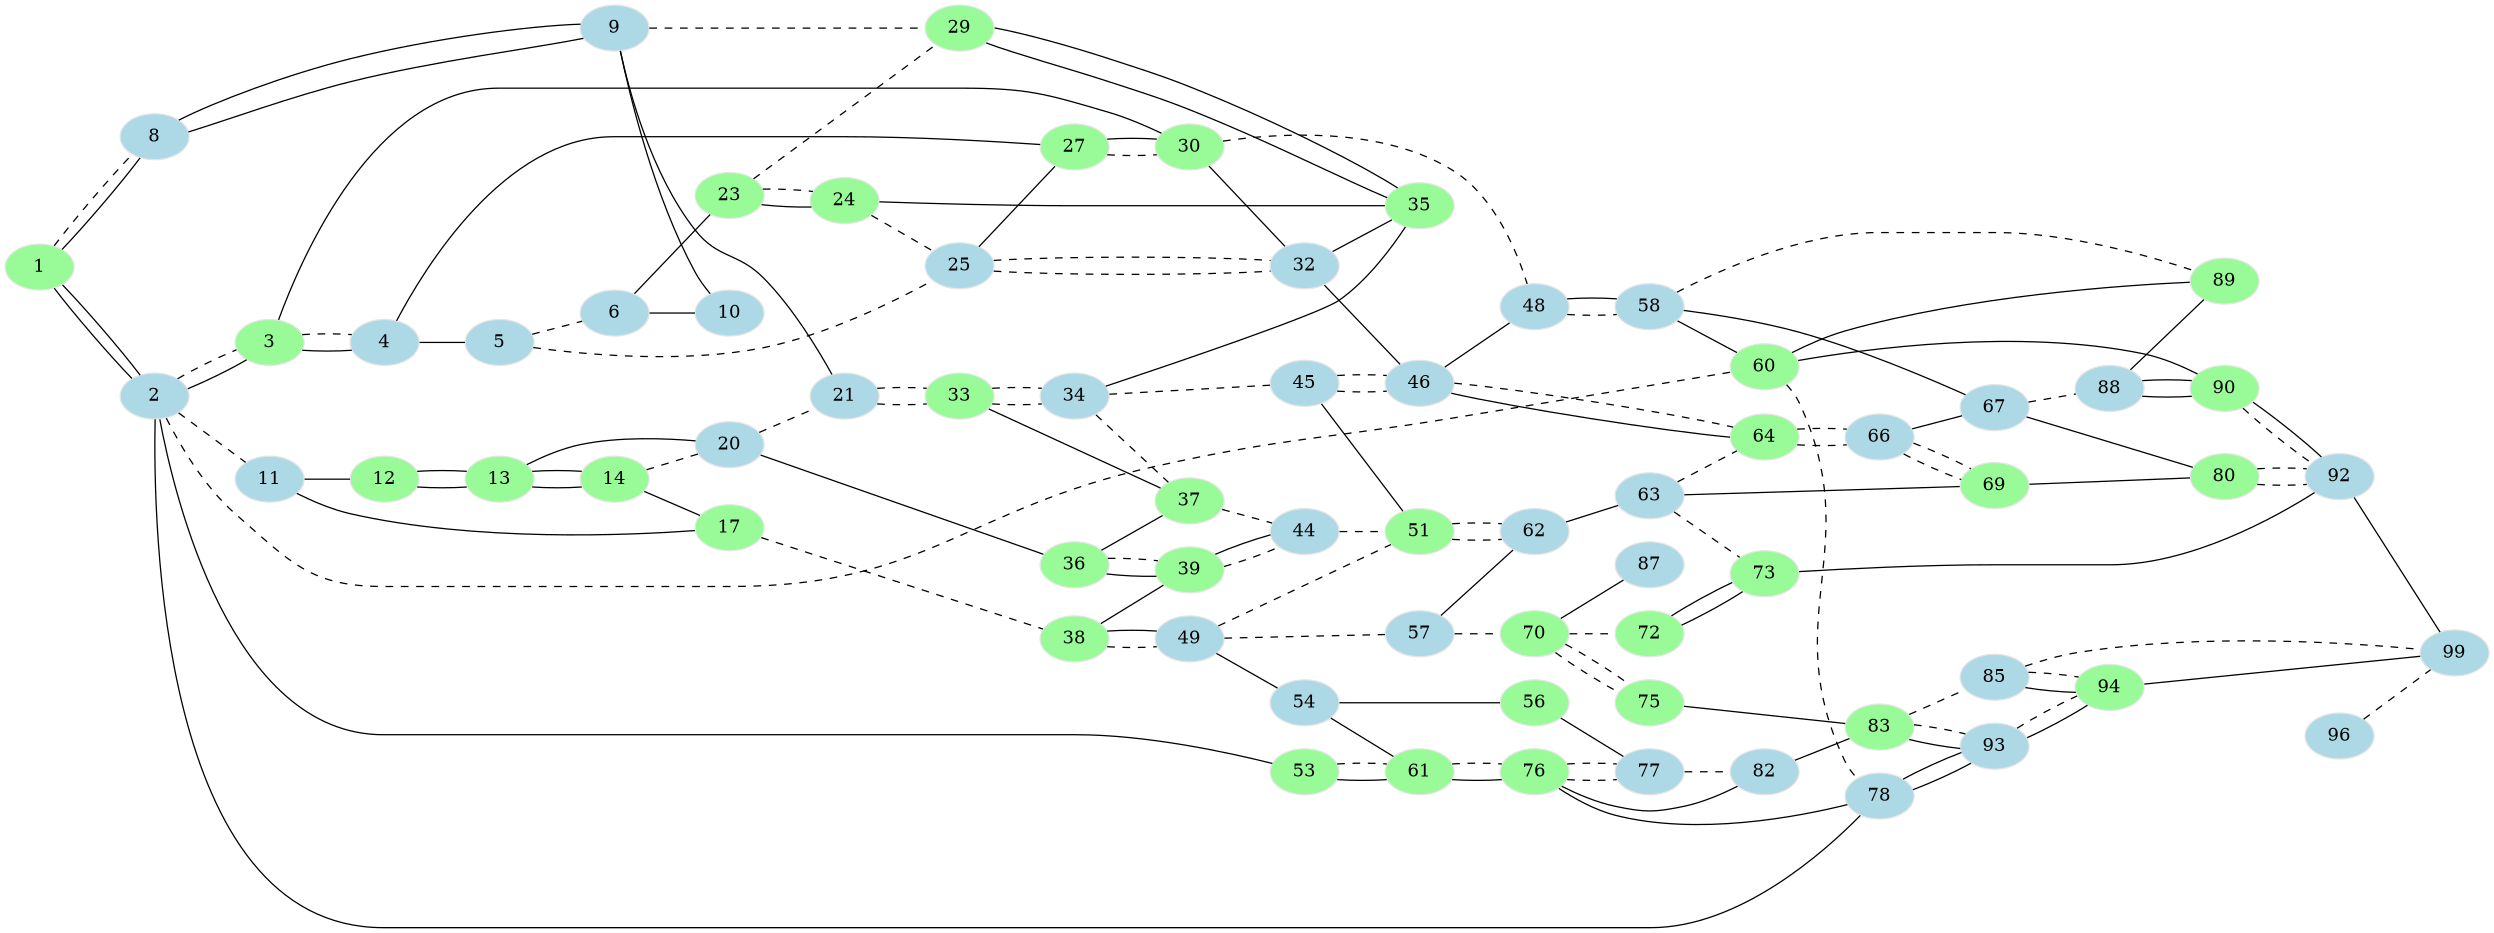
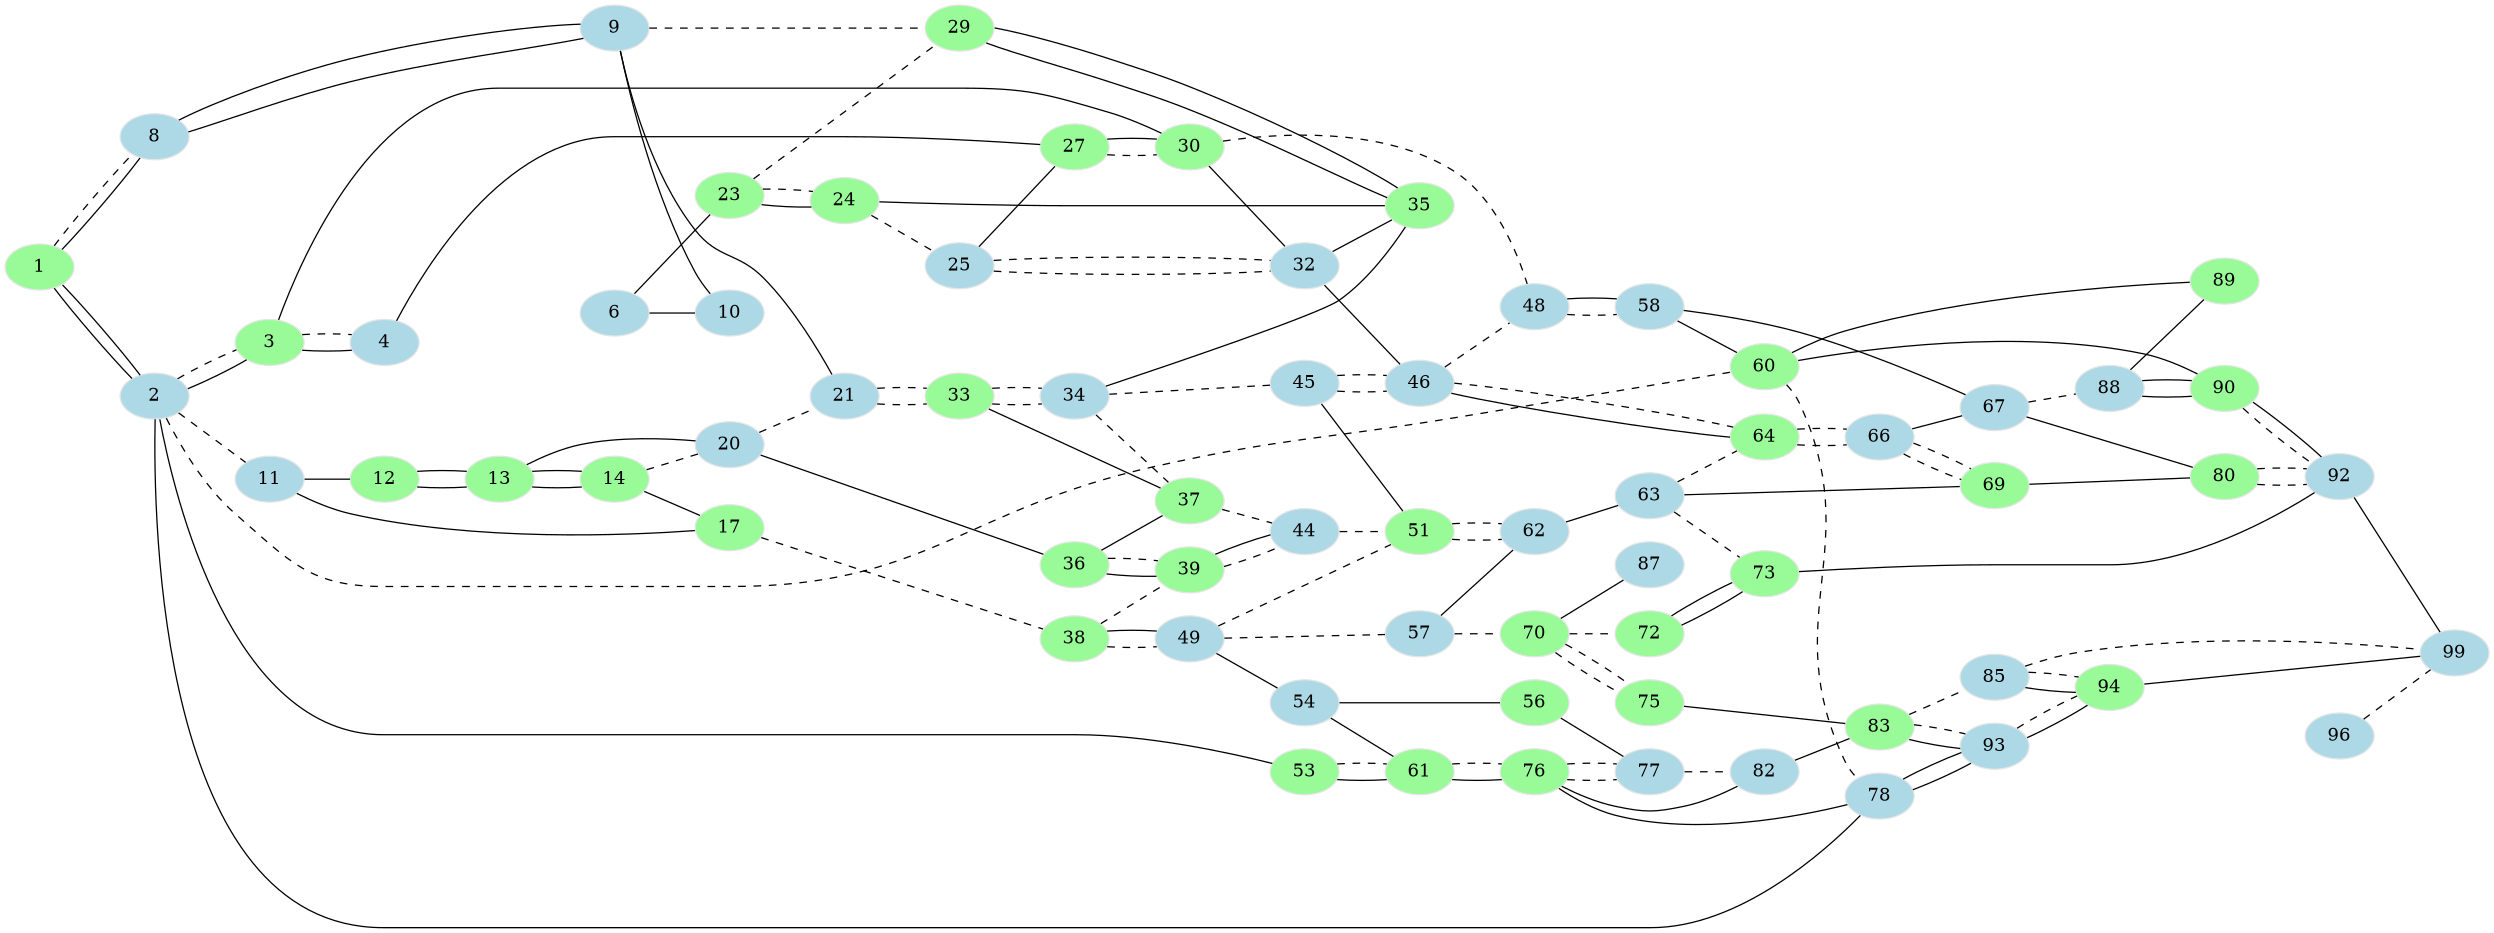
(1932, 233) -> none
(500, 342) -> none
(1477, 345) -> (1477, 345)
(1132, 604) -> (1132, 604)
